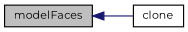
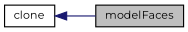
(119, 16) -> (81, 16)
